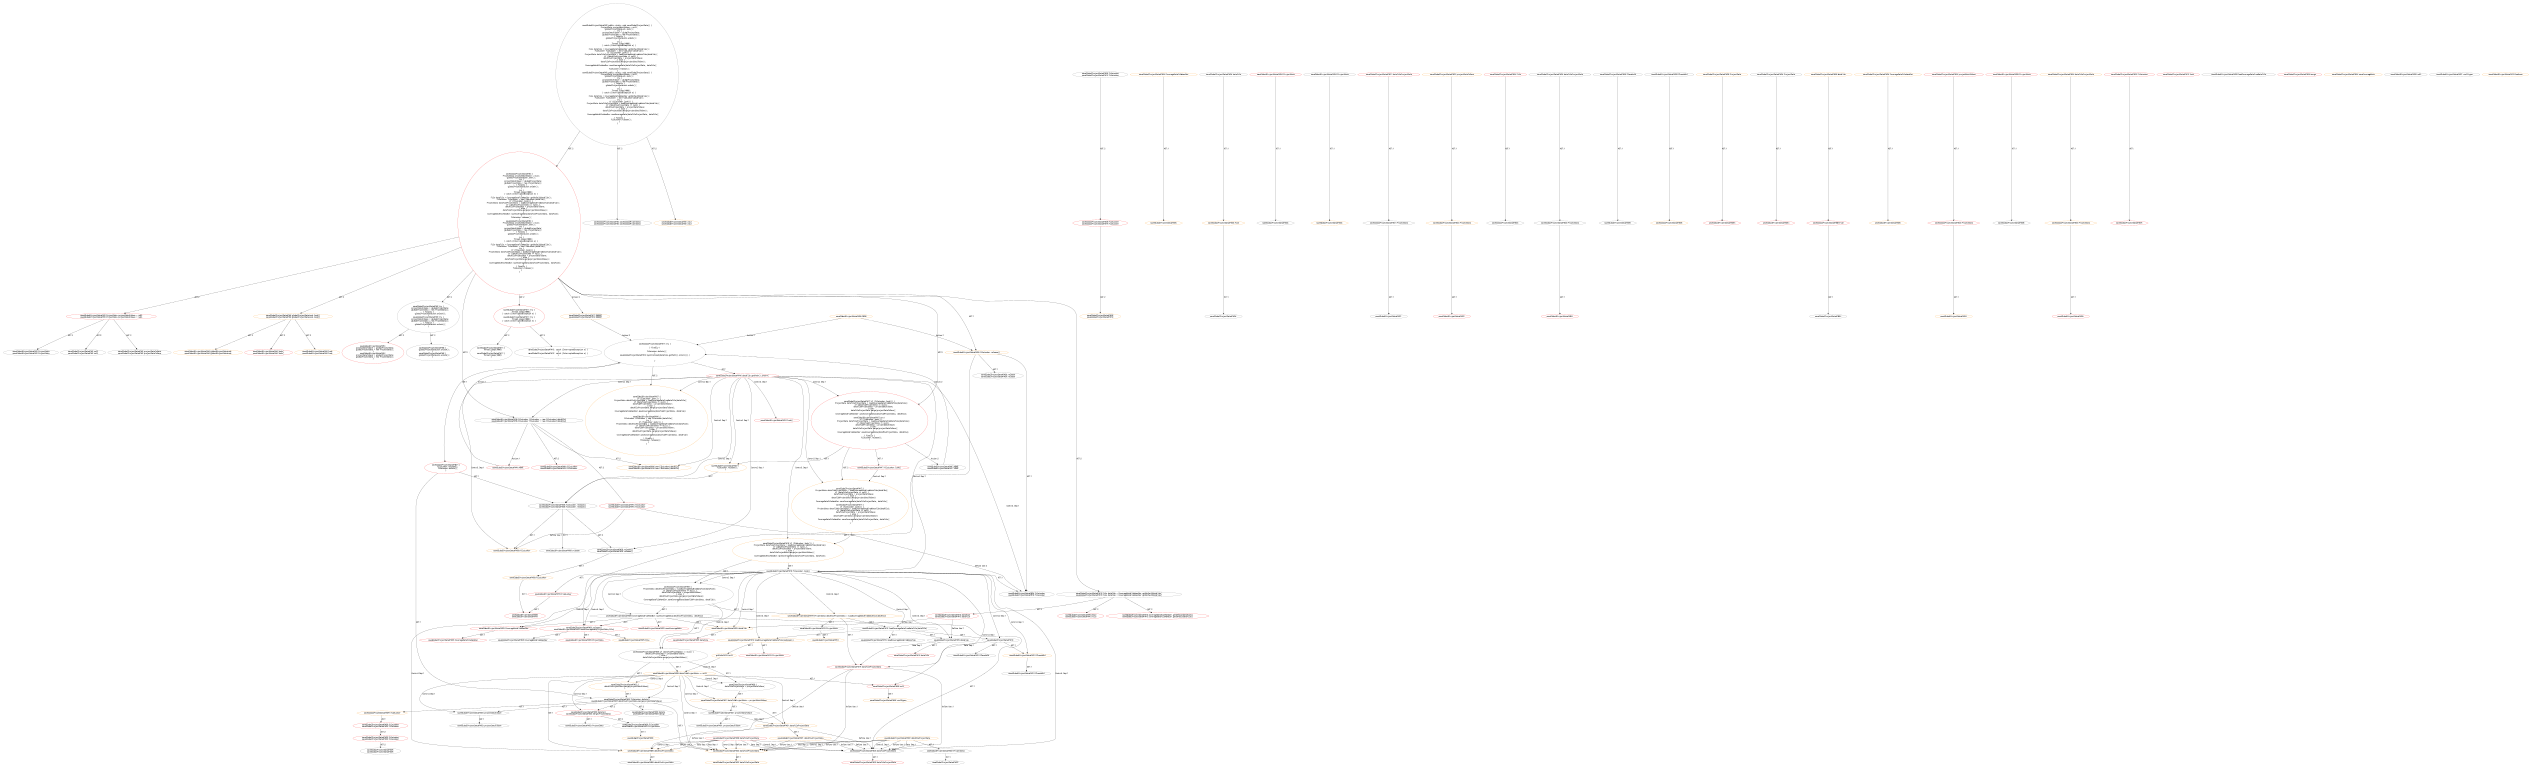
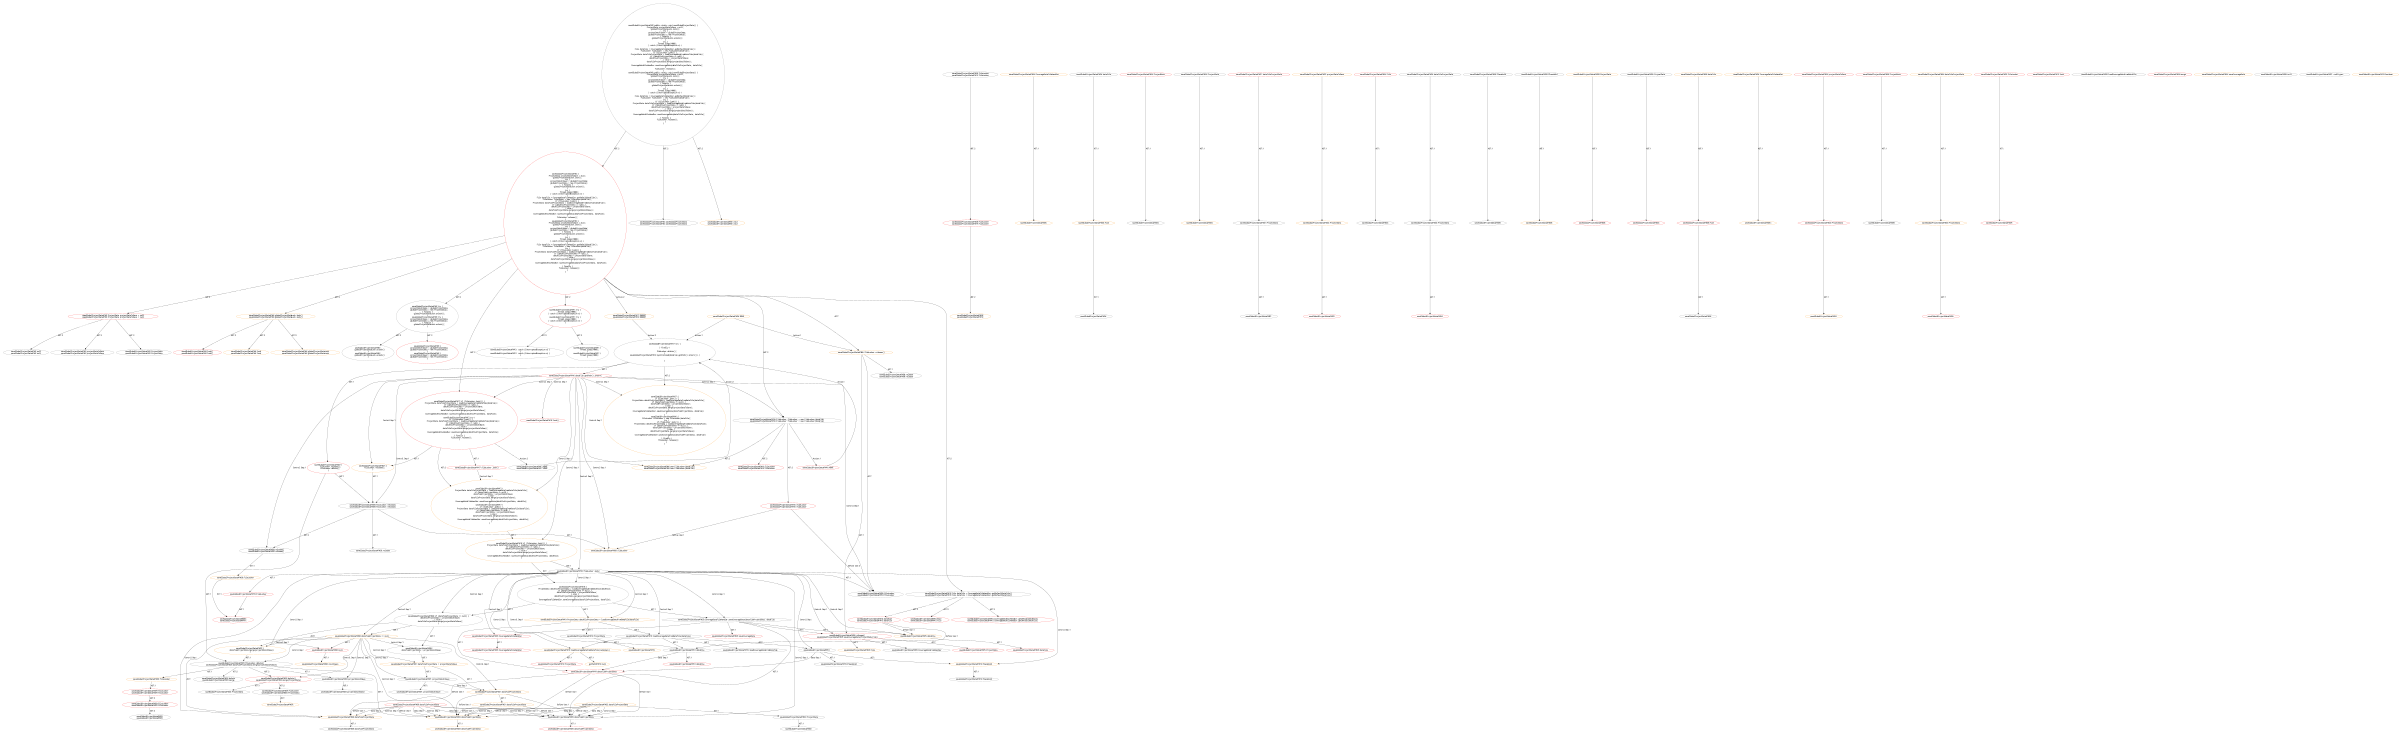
(704, 665) -> (454, 579)
